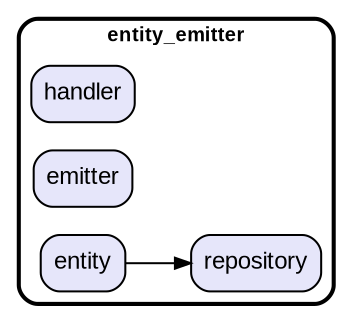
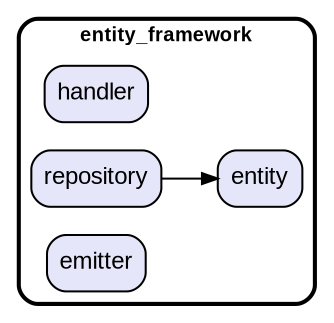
(176, 36) -> (167, 36)
(150, 263) -> (182, 179)
